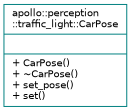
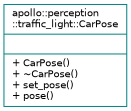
(29, 96) -> (33, 96)
